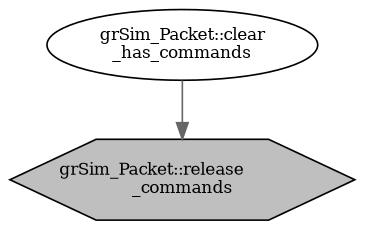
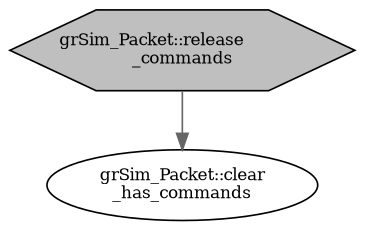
(182, 101) -> (182, 112)
